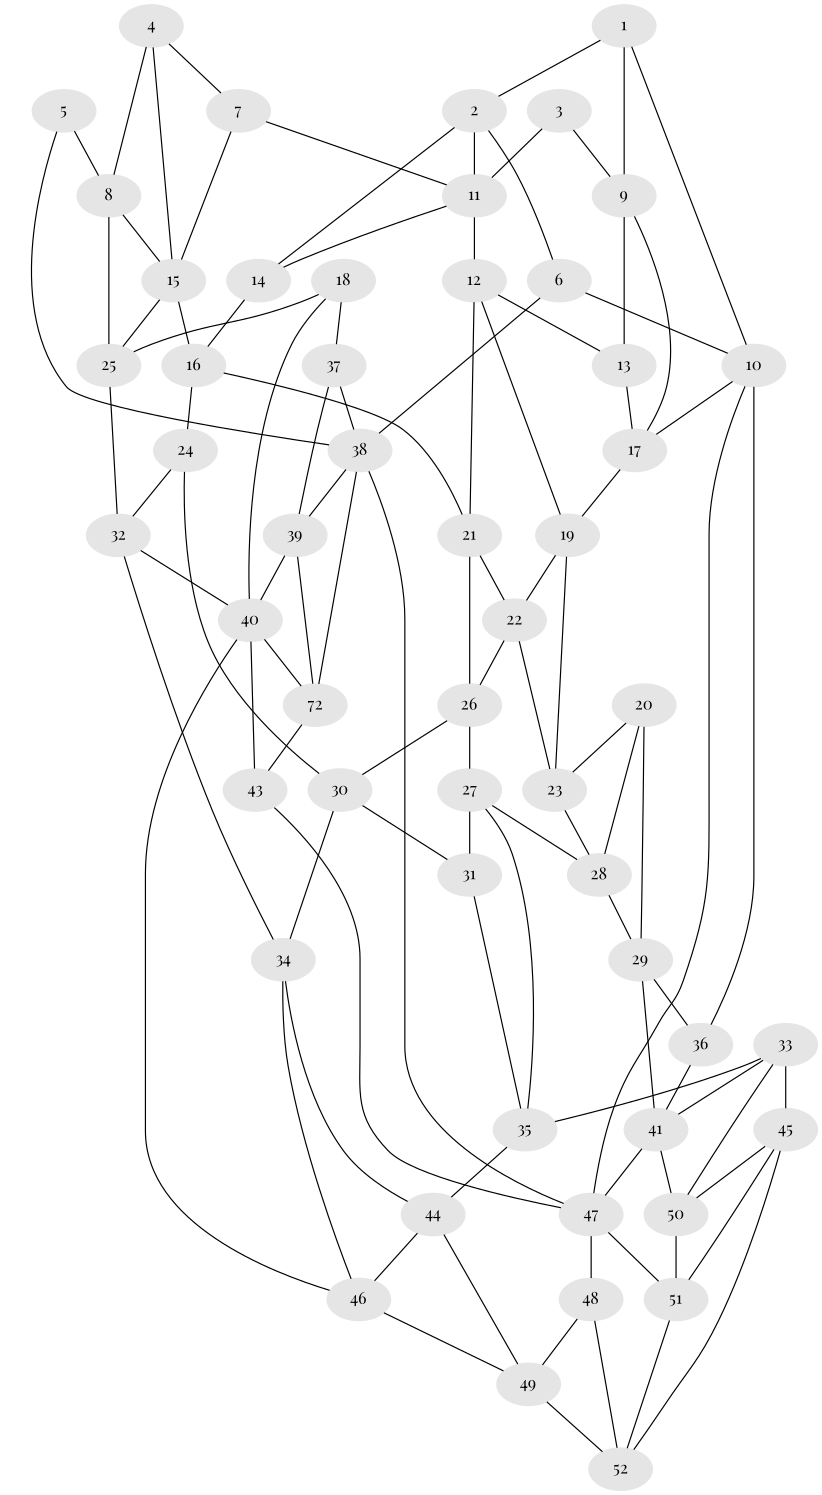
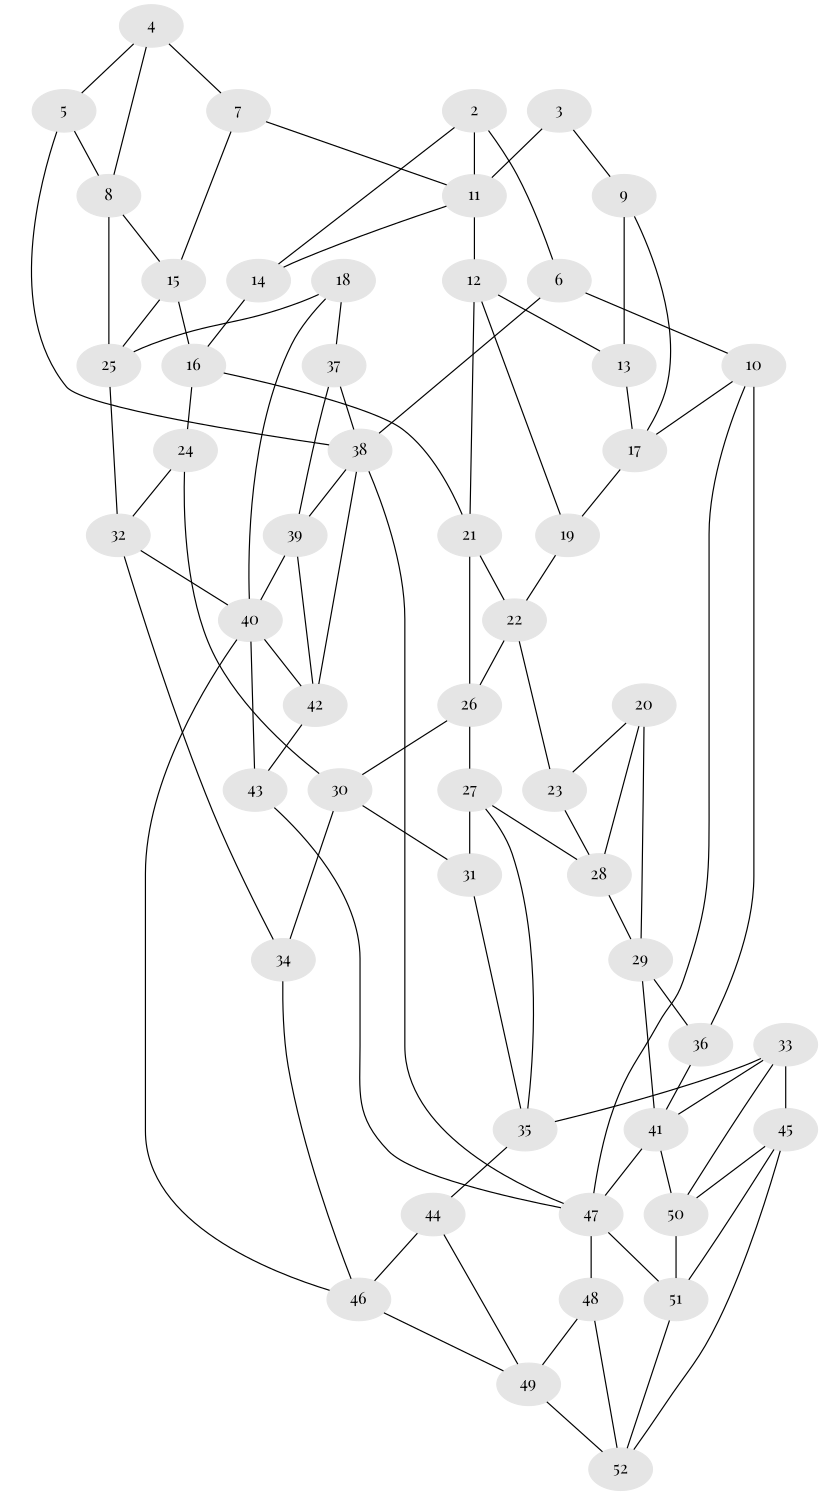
(624, 26) -> none
(163, 153) -> (108, 68)
(561, 663) -> none
(315, 705) -> (315, 705)
(319, 1108) -> none
